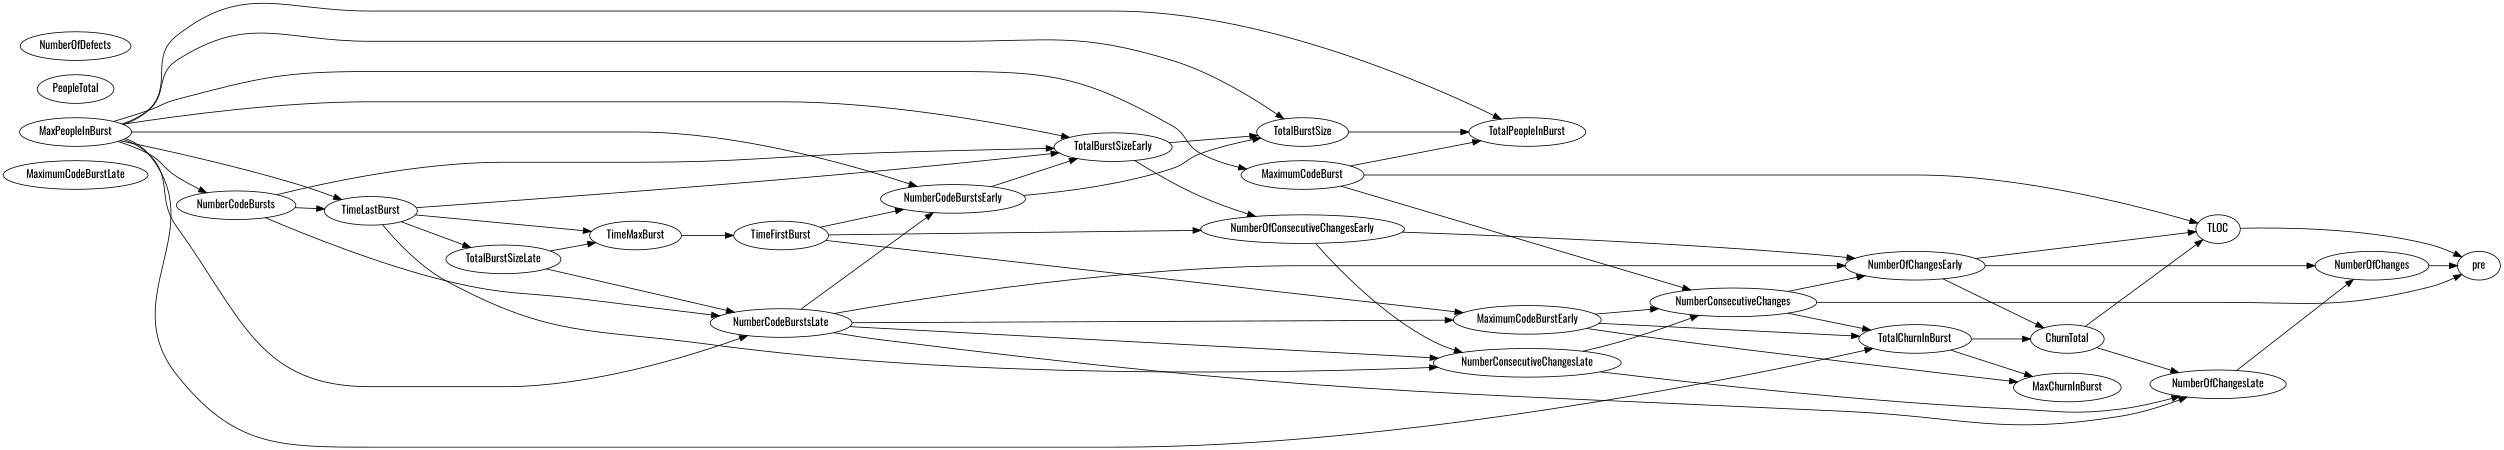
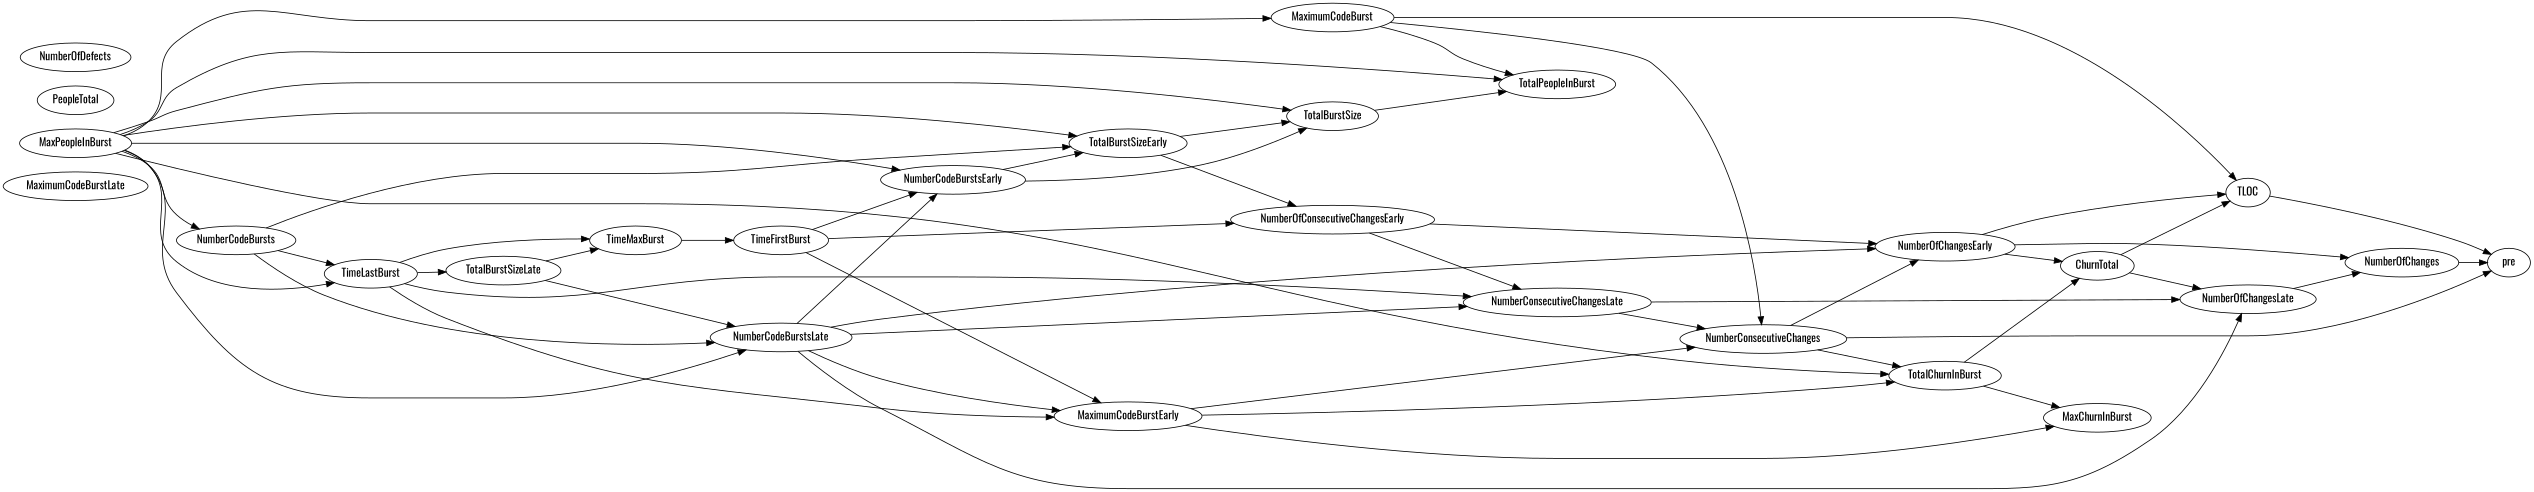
(734, 183) -> (709, 389)
